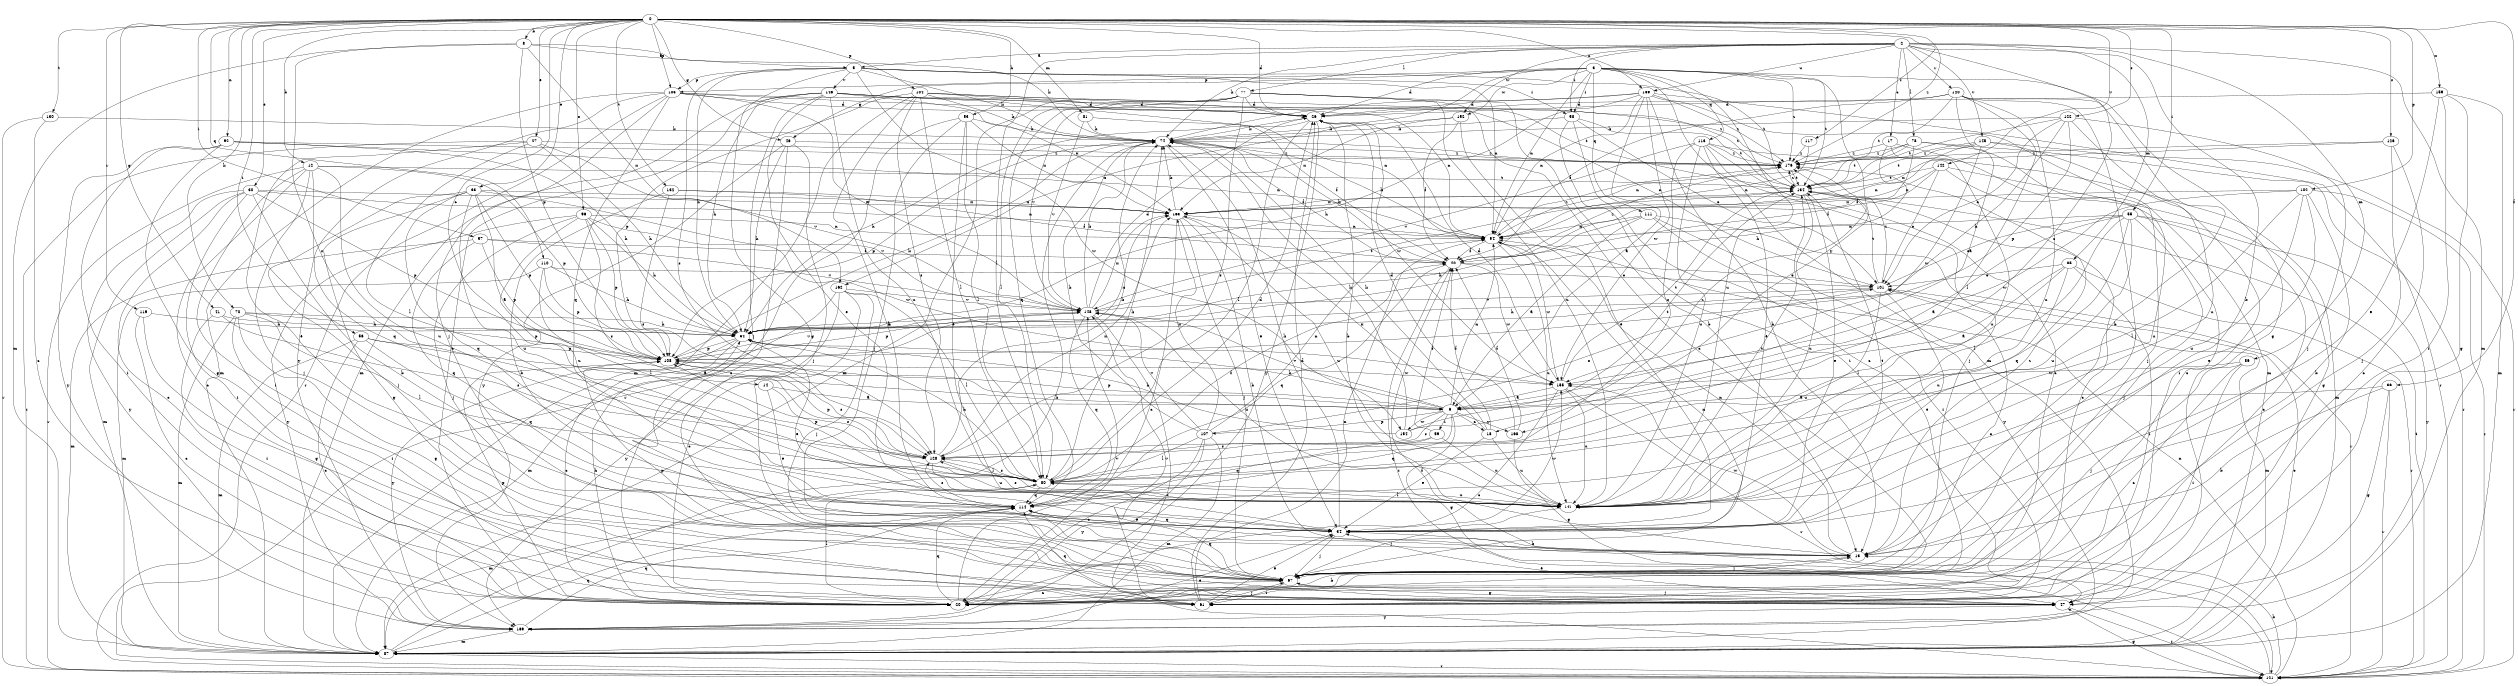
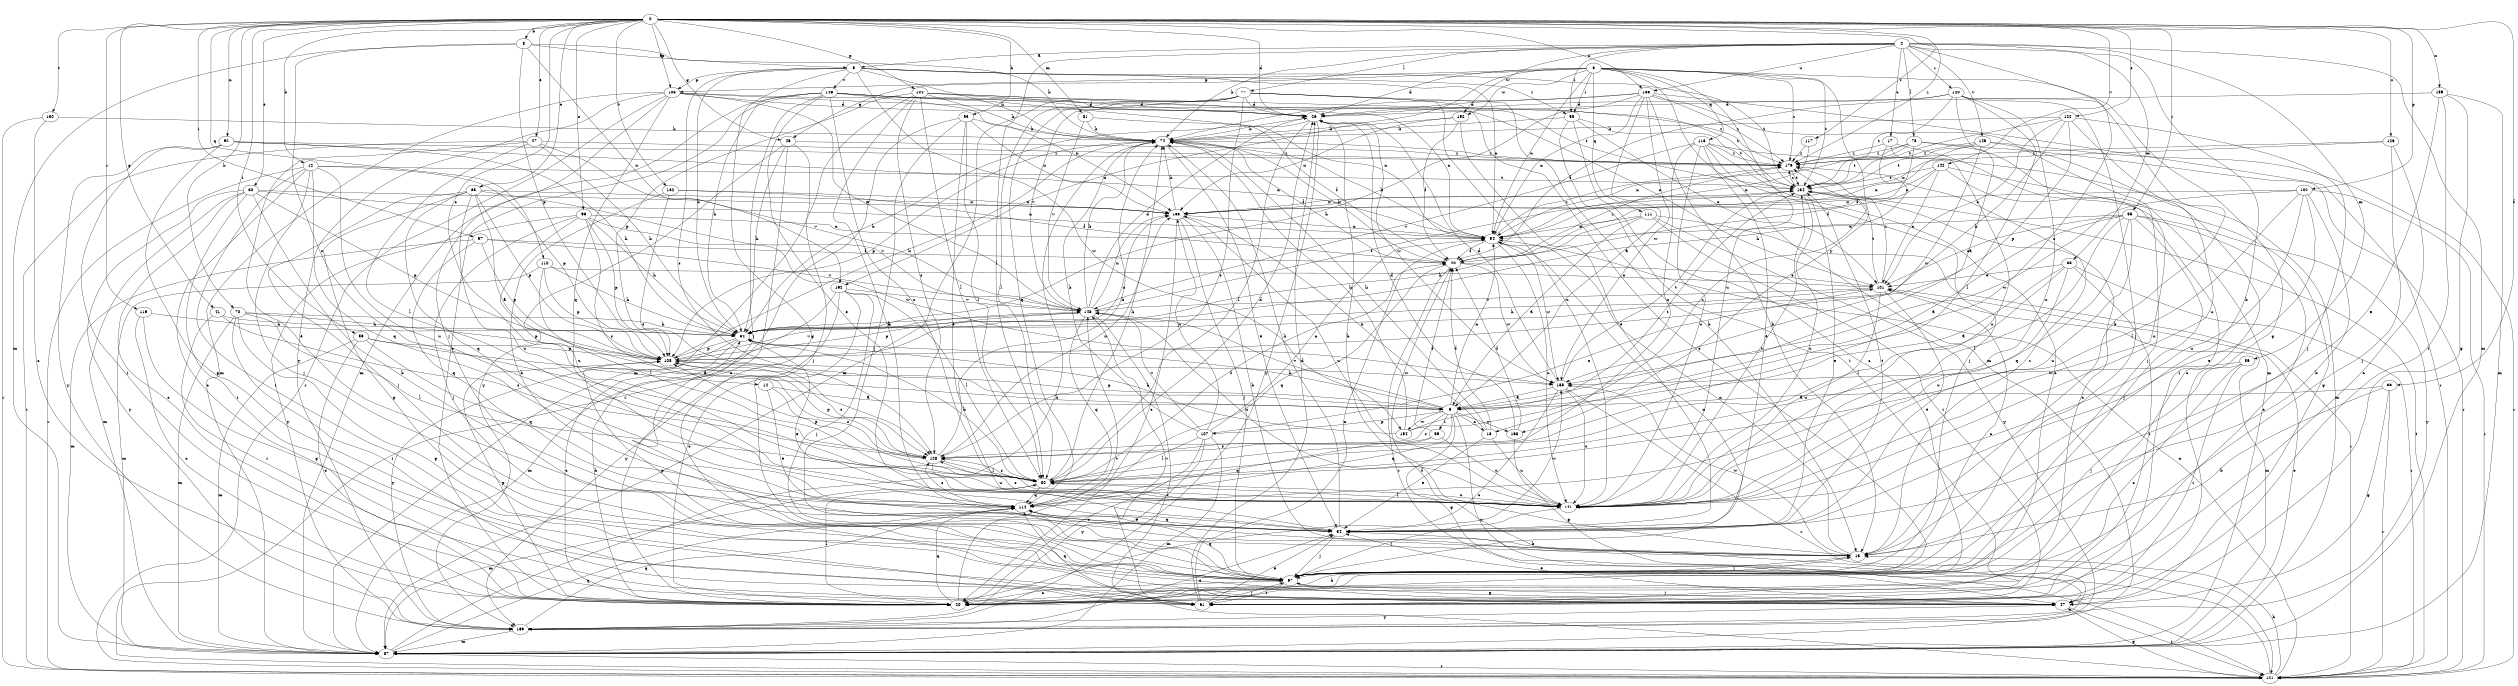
none -> (1682, 622)
